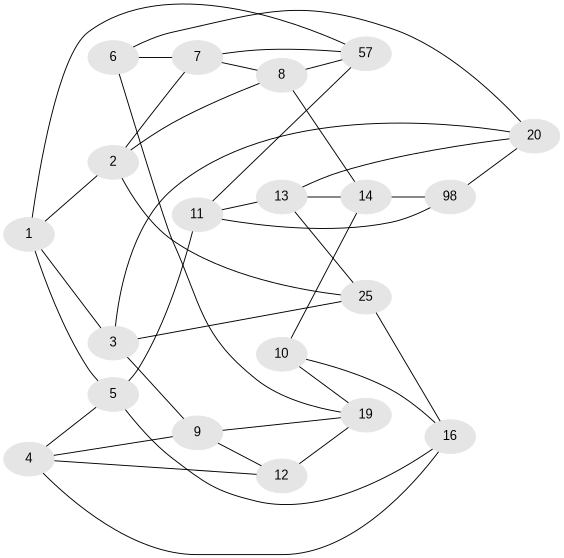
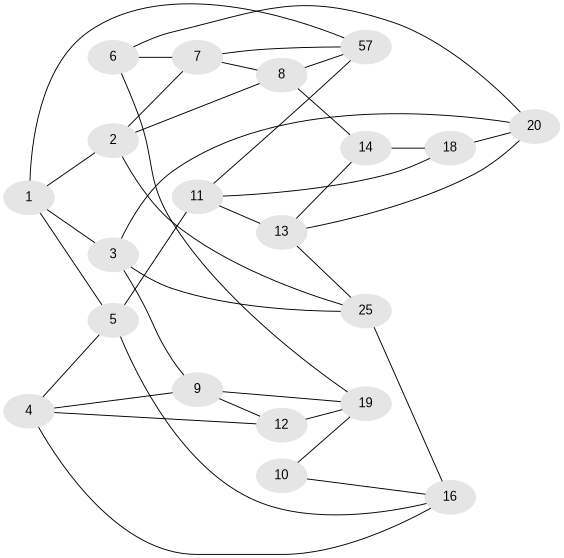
(450, 197) -> (450, 148)
(324, 276) -> none
